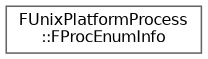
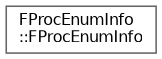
(104, 30) -> (81, 30)
